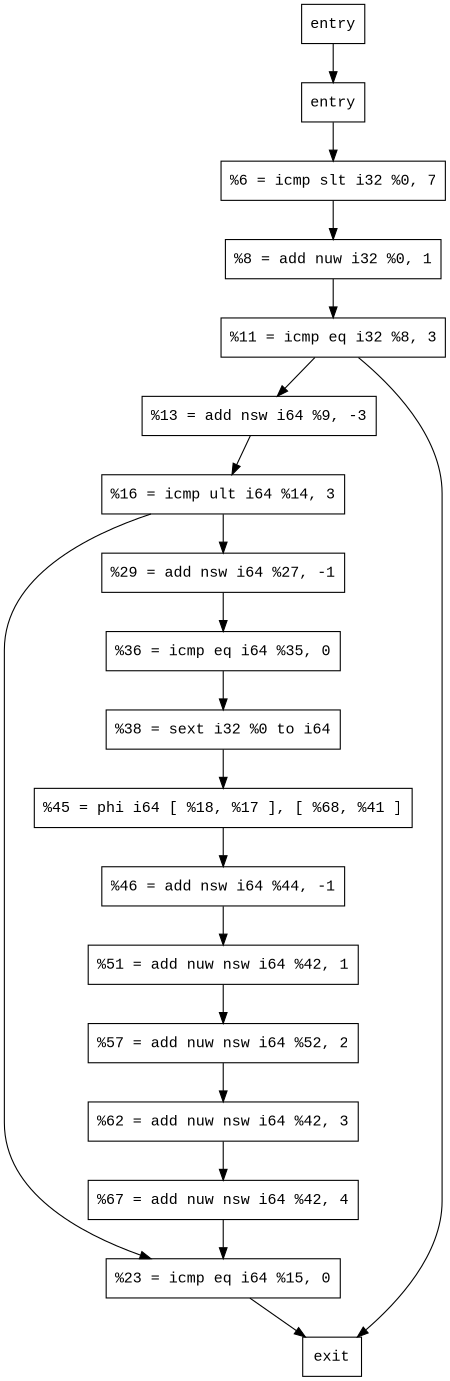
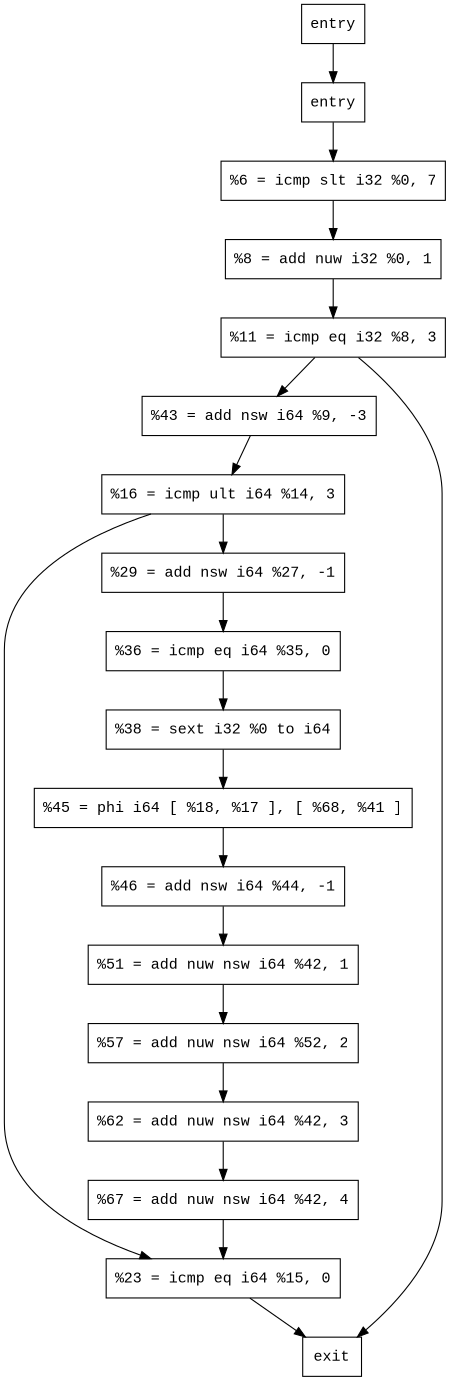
(259, 416) -> (259, 416)
